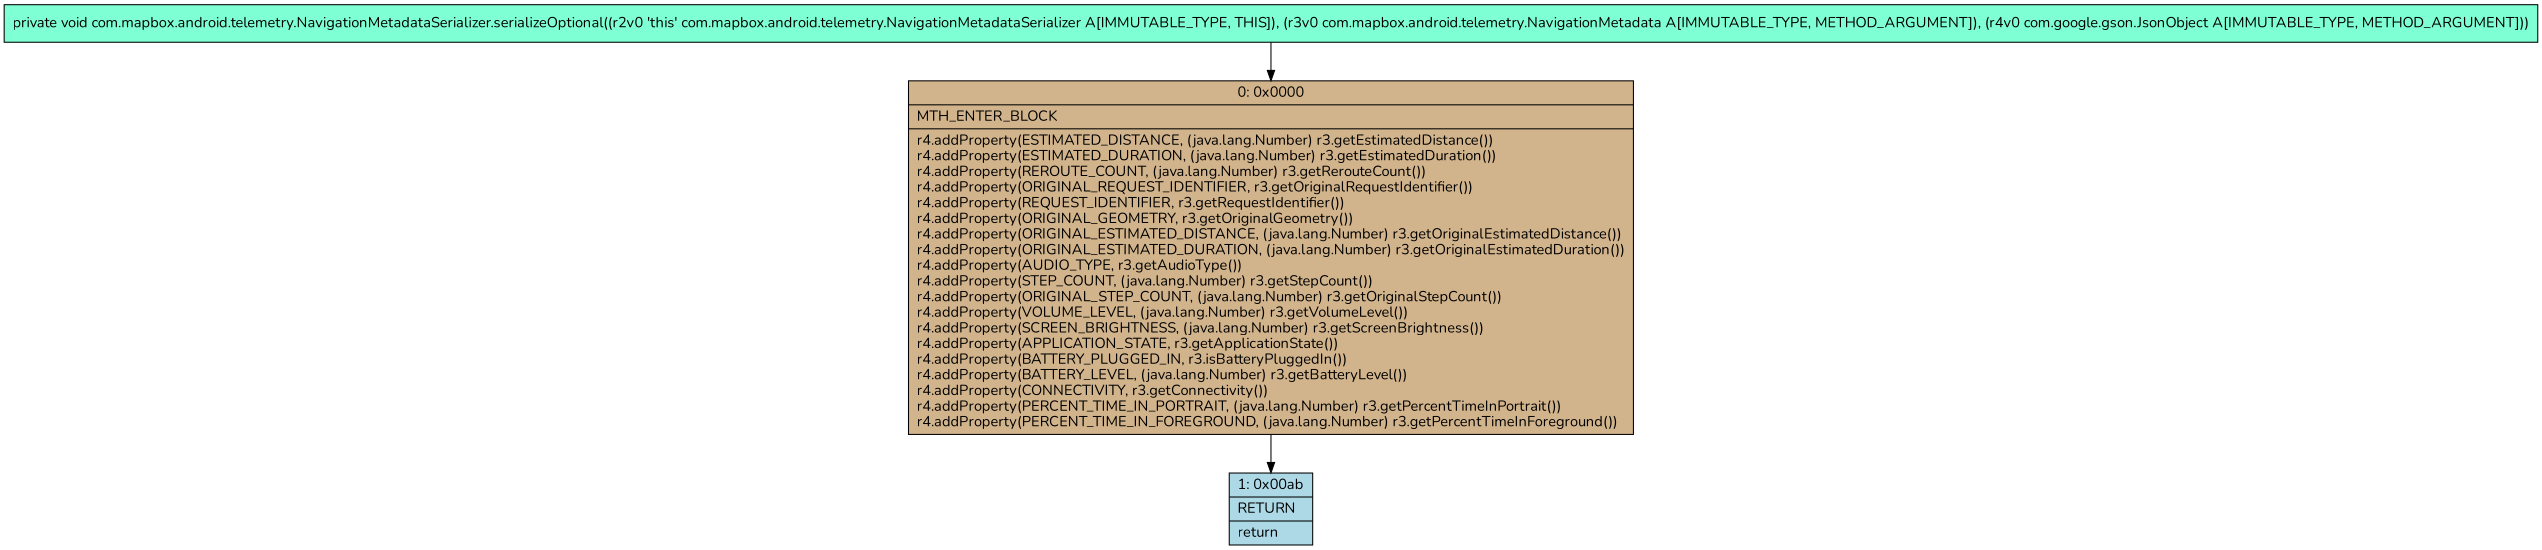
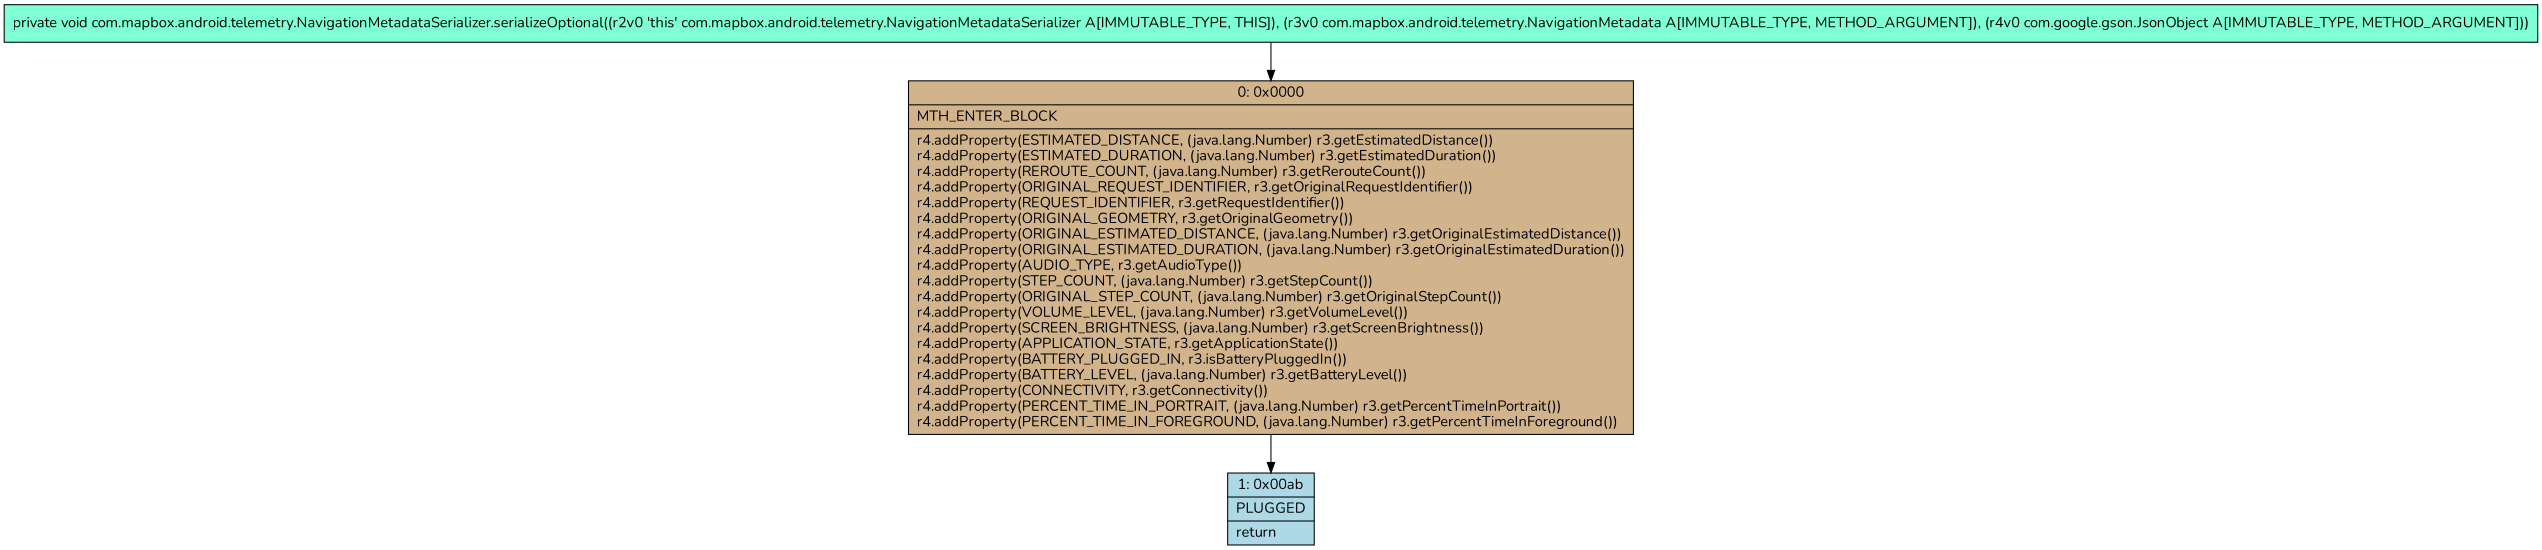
(1267, 508) -> (1271, 508)
